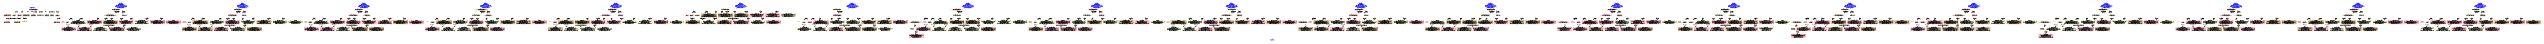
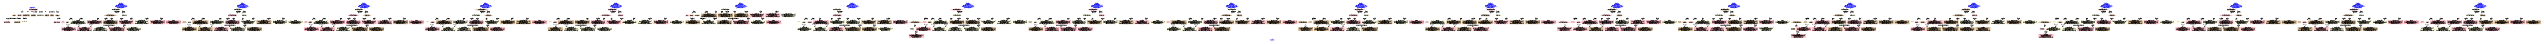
(7, 15) -> none
